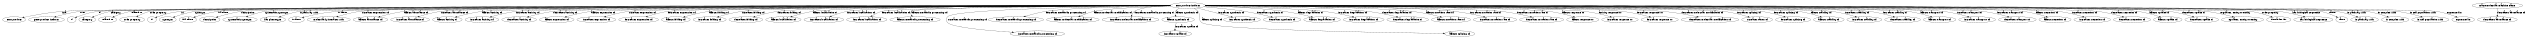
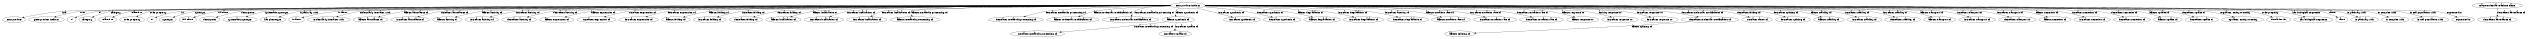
(1023, 9) -> (1114, 28)
(375, 13) -> (375, 13)
(1397, 13) -> (1397, 13)
(1749, 13) -> (1749, 13)
(1314, 31) -> (1583, 28)
